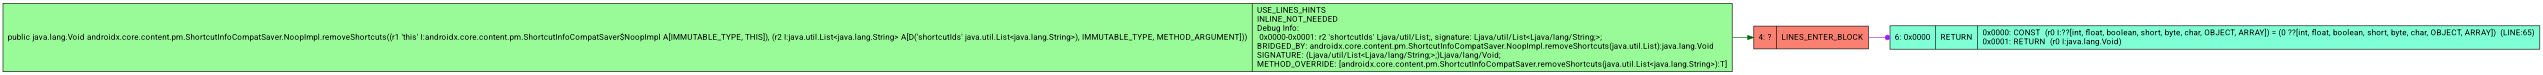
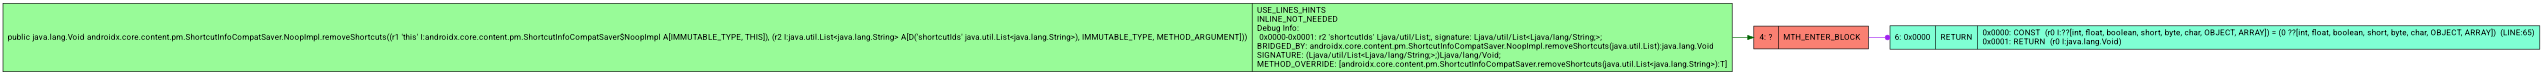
(1823, 37) -> (1822, 37)
